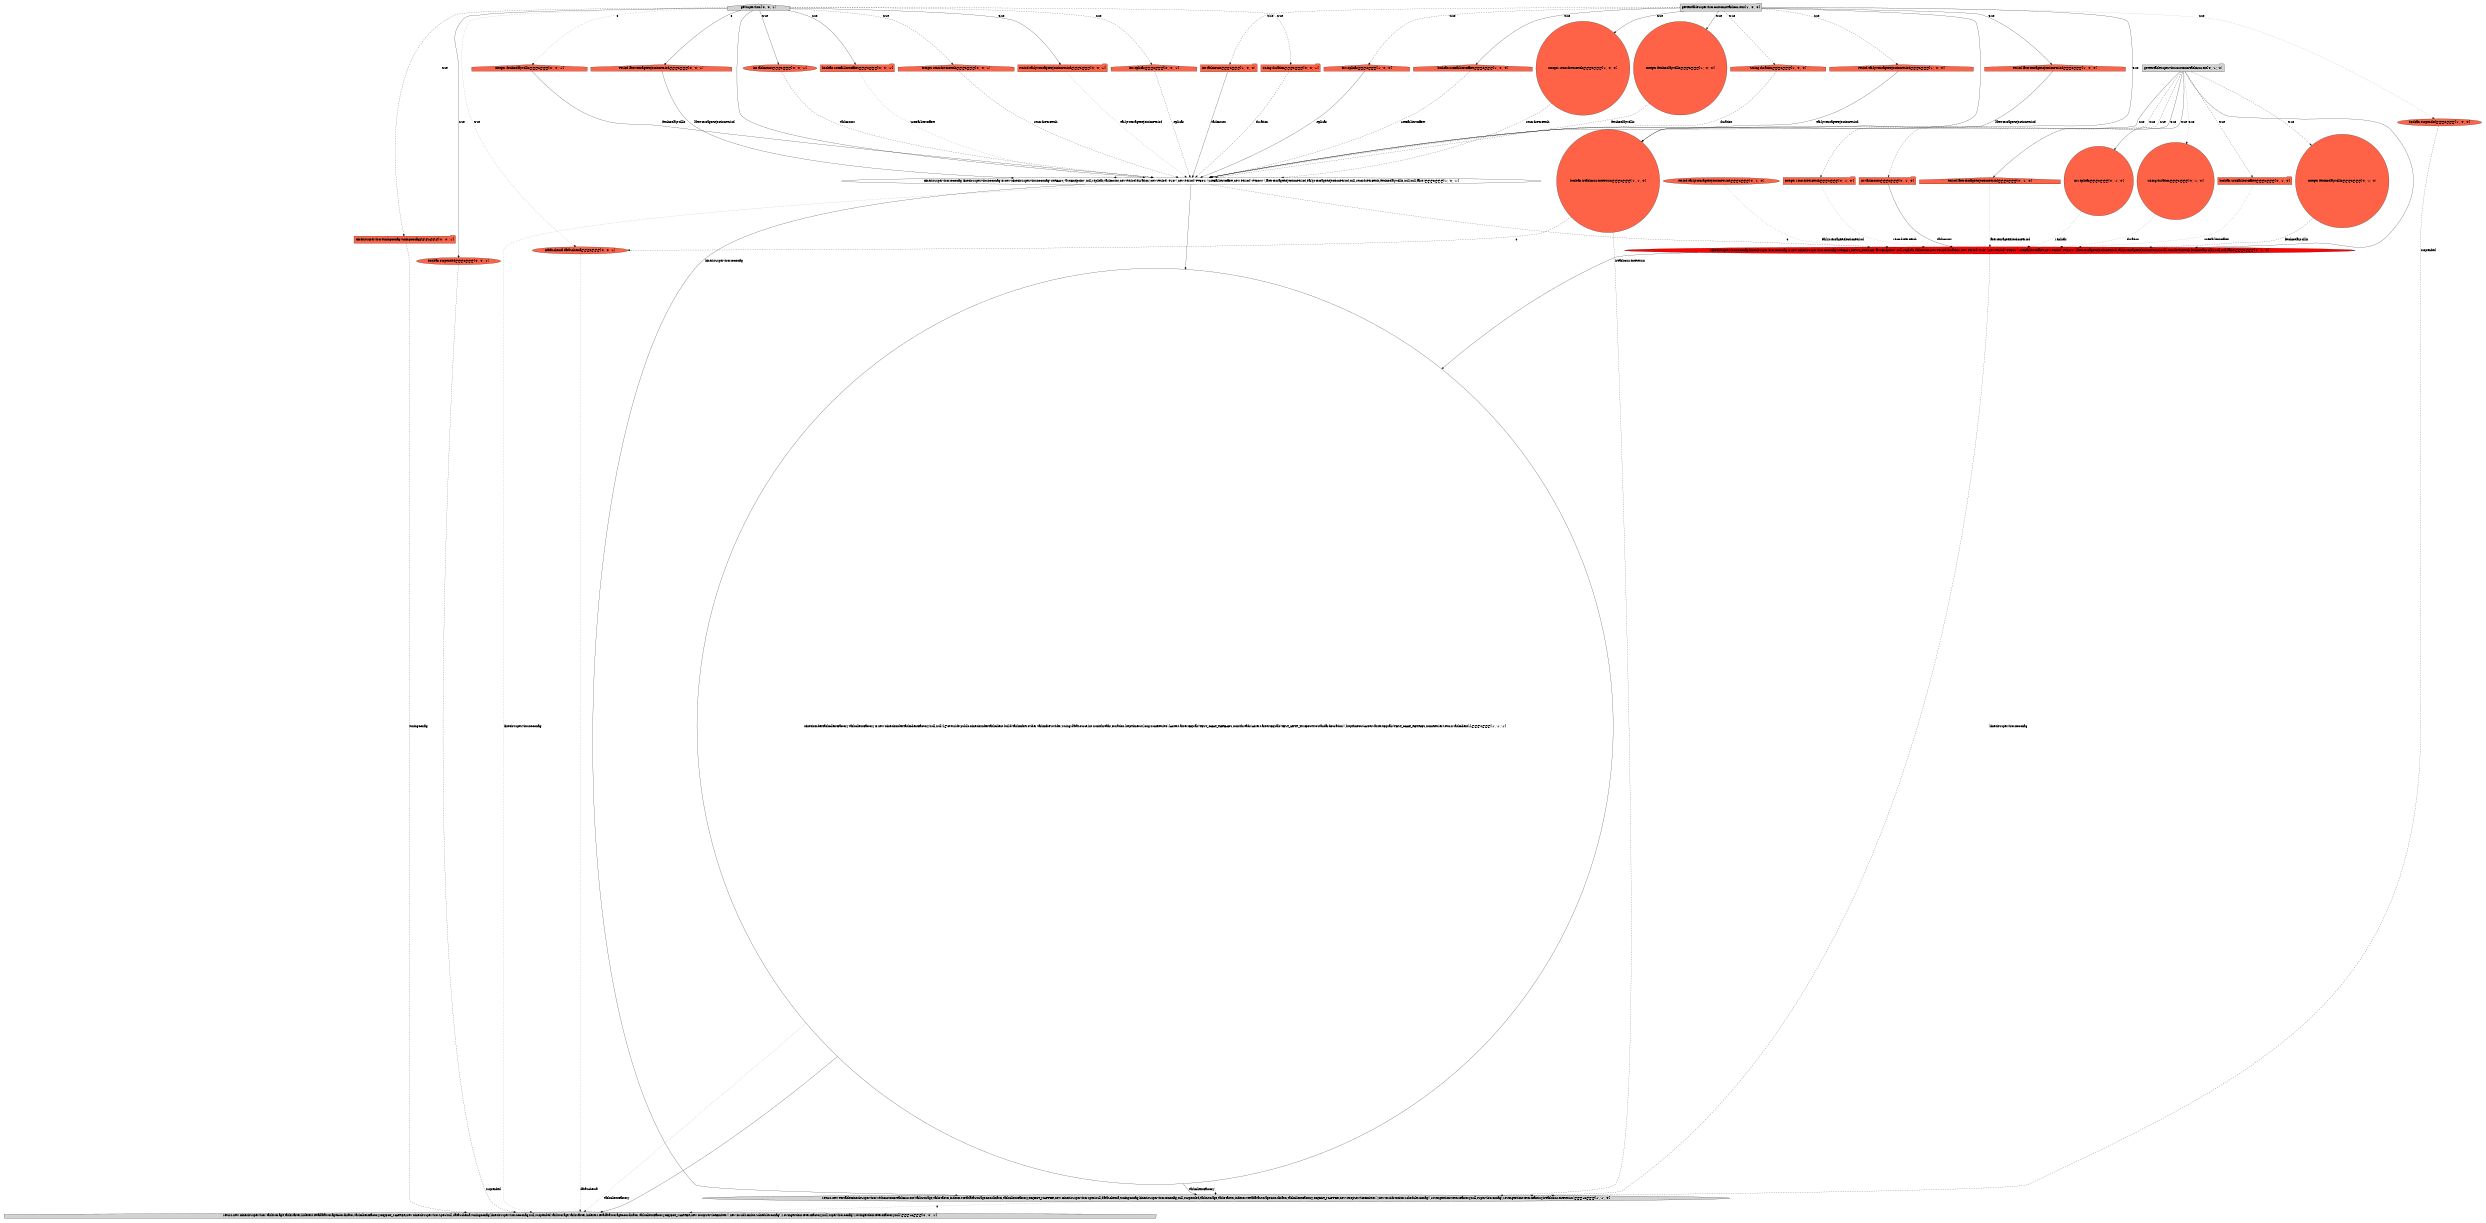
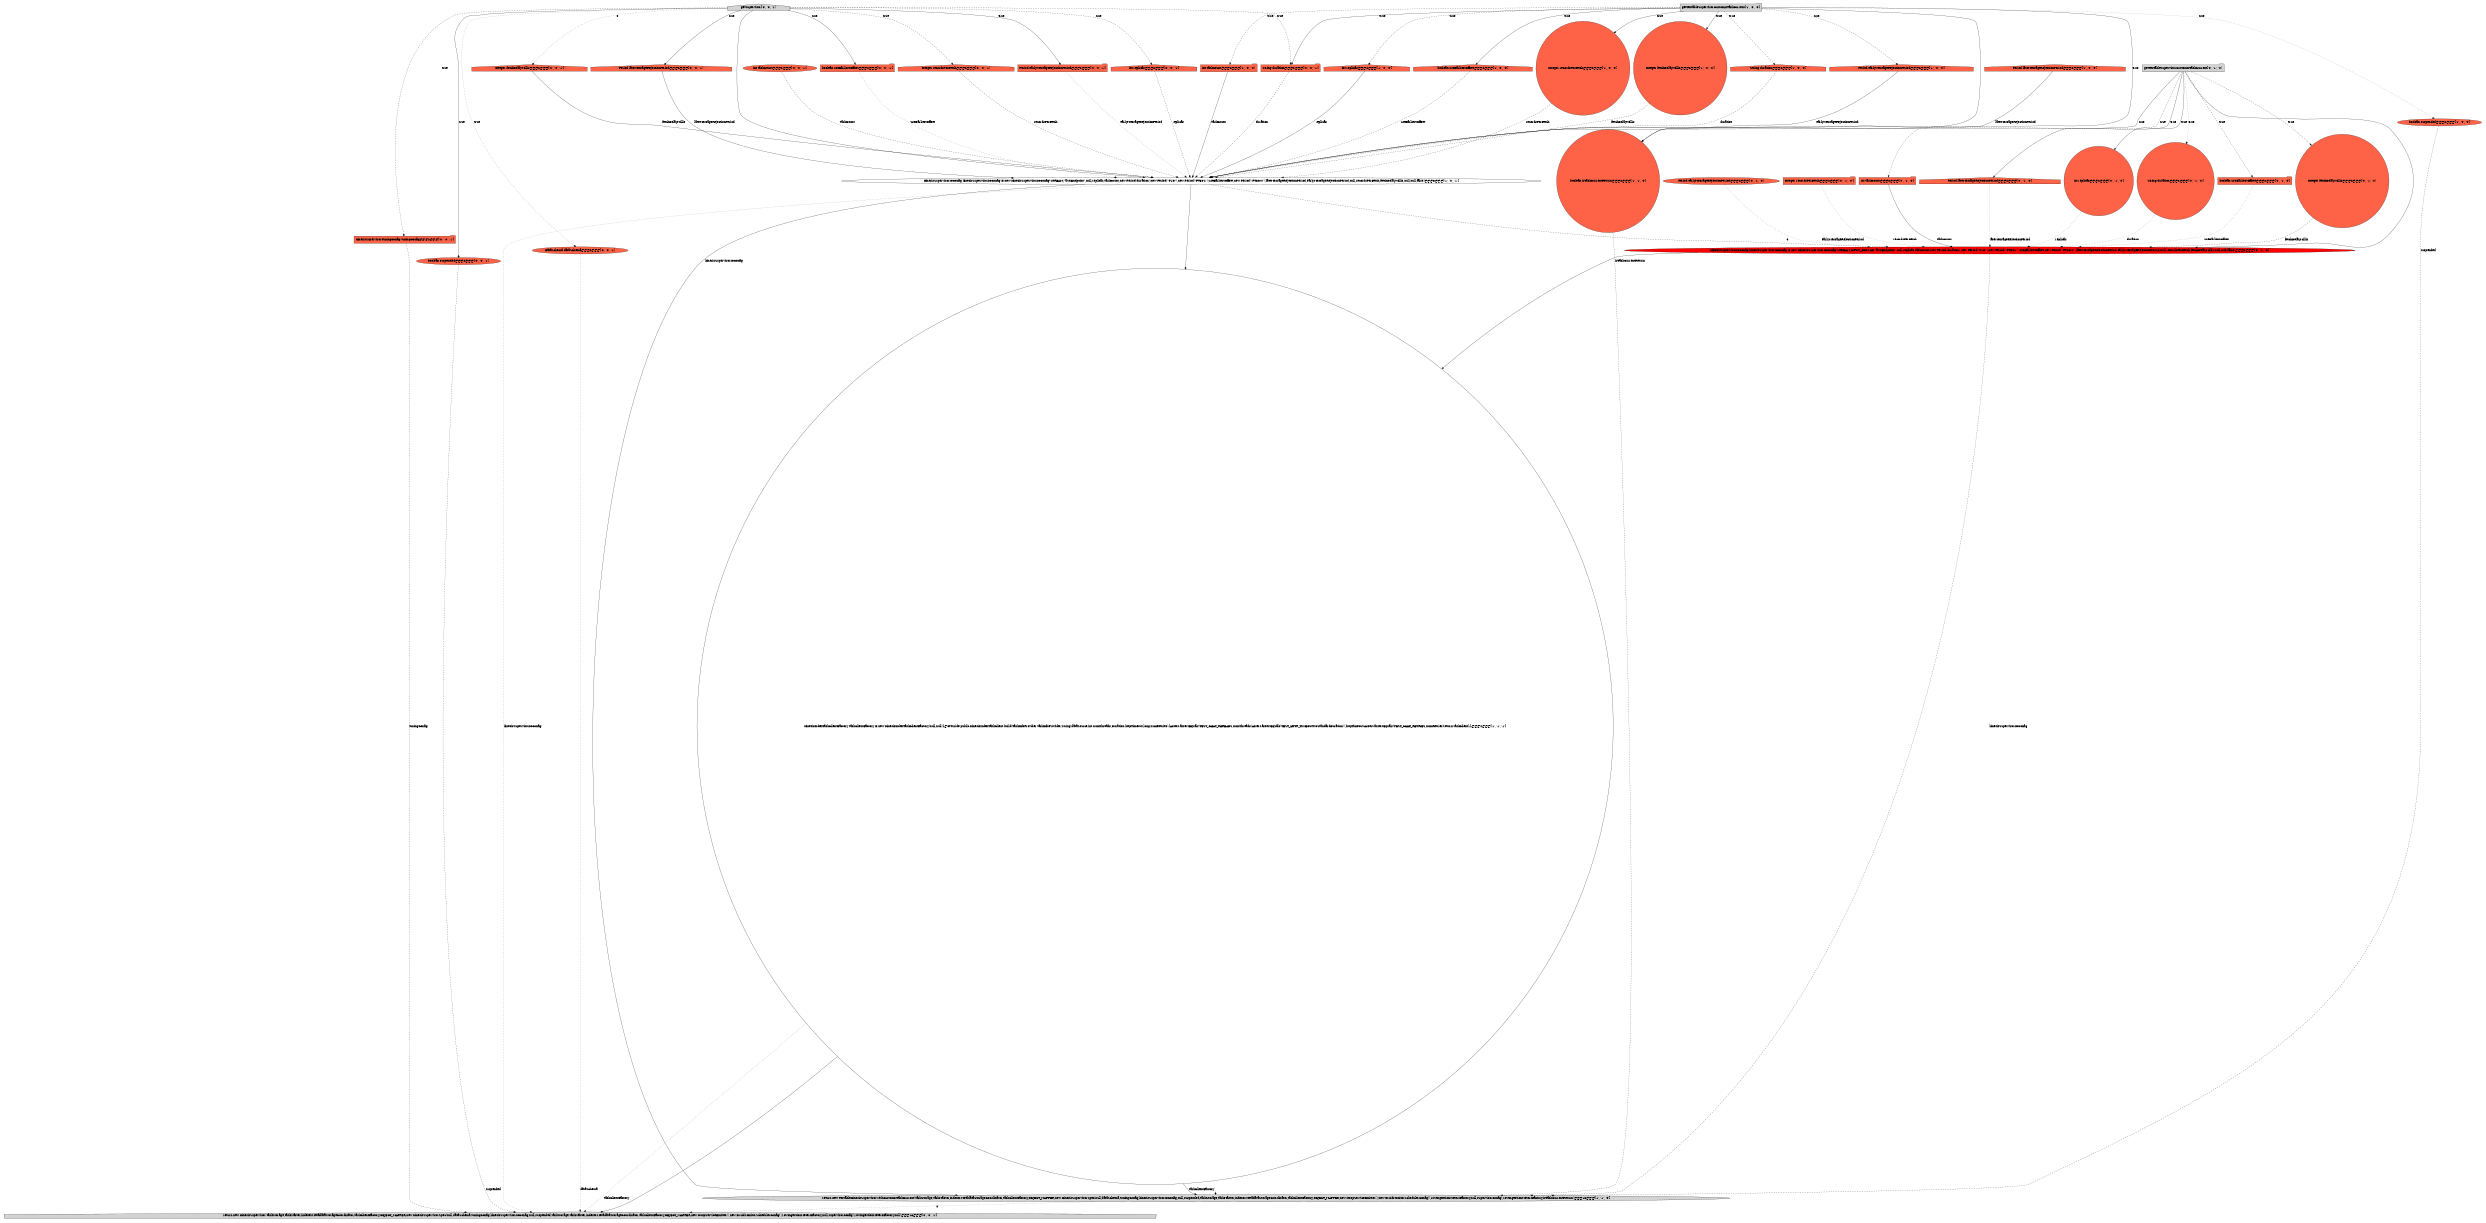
(1914, 11) -> (1475, 12)
(732, 16) -> (732, 16)
(769, 37) -> none
(2004, 128) -> none
(1103, 247) -> none
